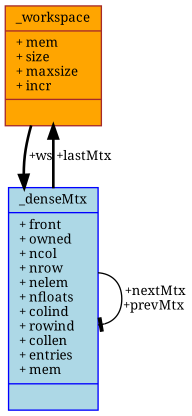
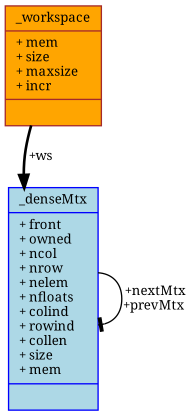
(53, 163) -> none
(46, 356) -> (36, 356)
